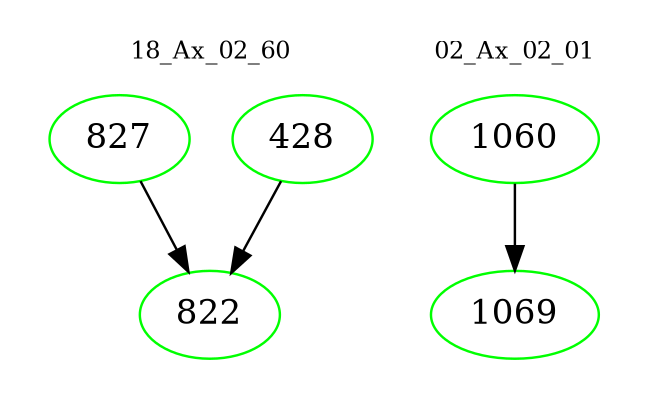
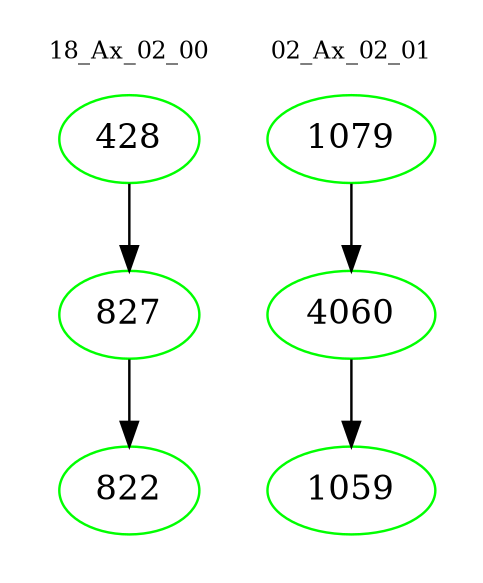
(211, 52) -> (129, 52)
none -> (351, 139)
(515, 139) -> (351, 315)
(262, 216) -> (129, 215)
(515, 315) -> (351, 490)
